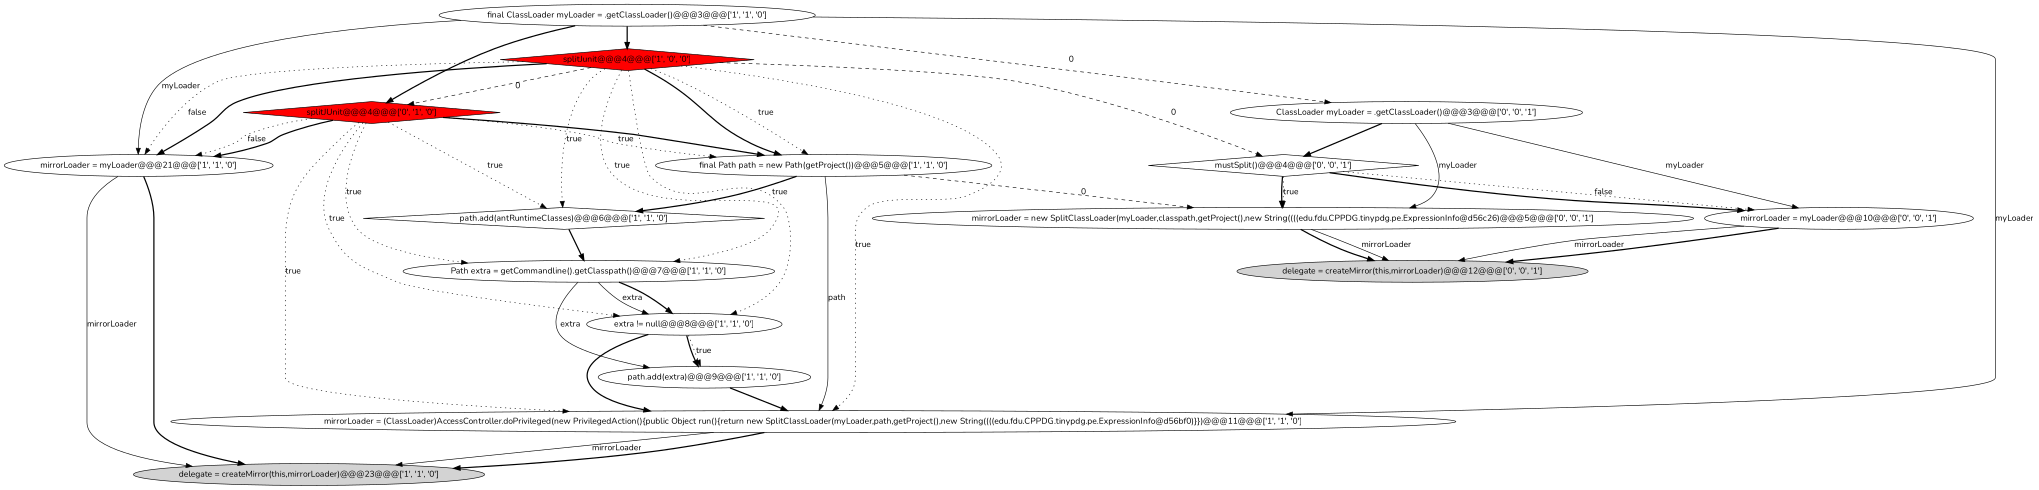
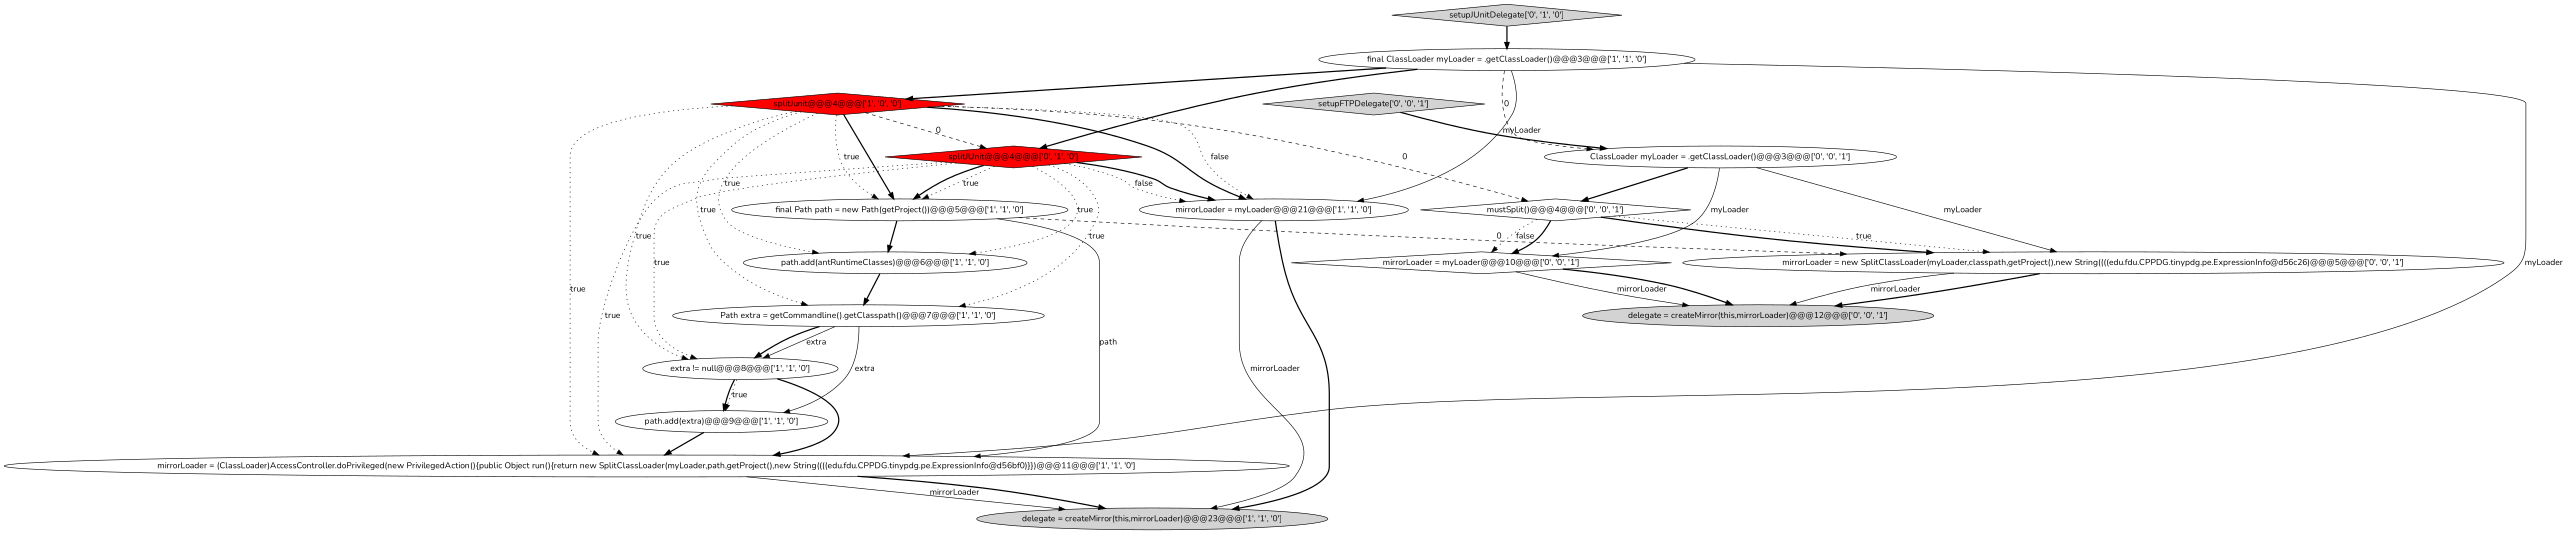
none -> (1507, 15)
none -> (1374, 104)
(564, 218) -> (885, 263)
(1839, 218) -> (1481, 263)
